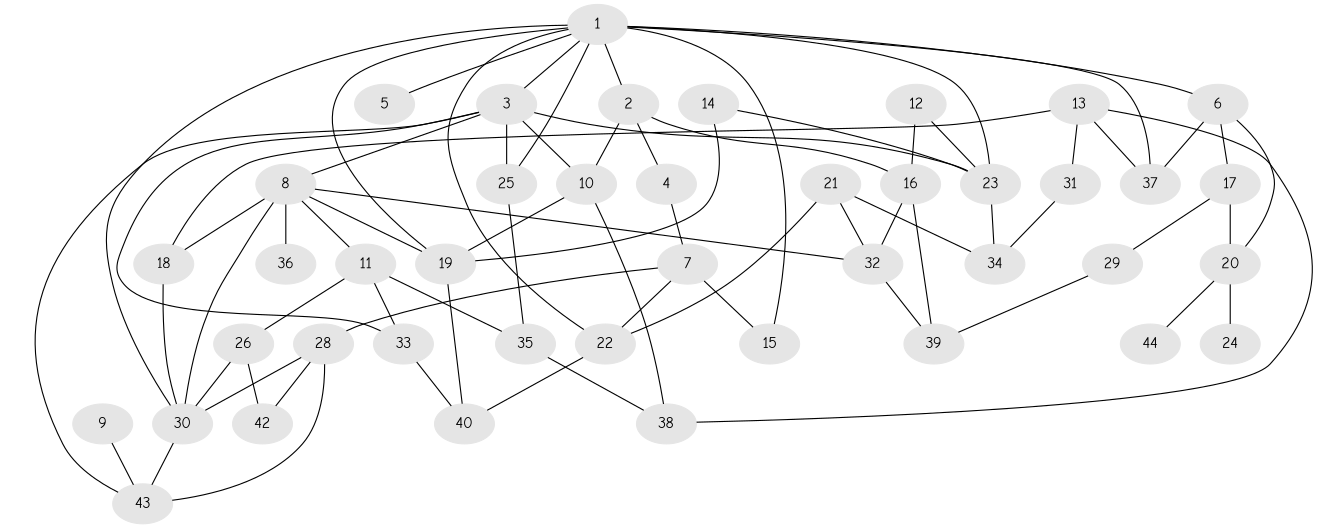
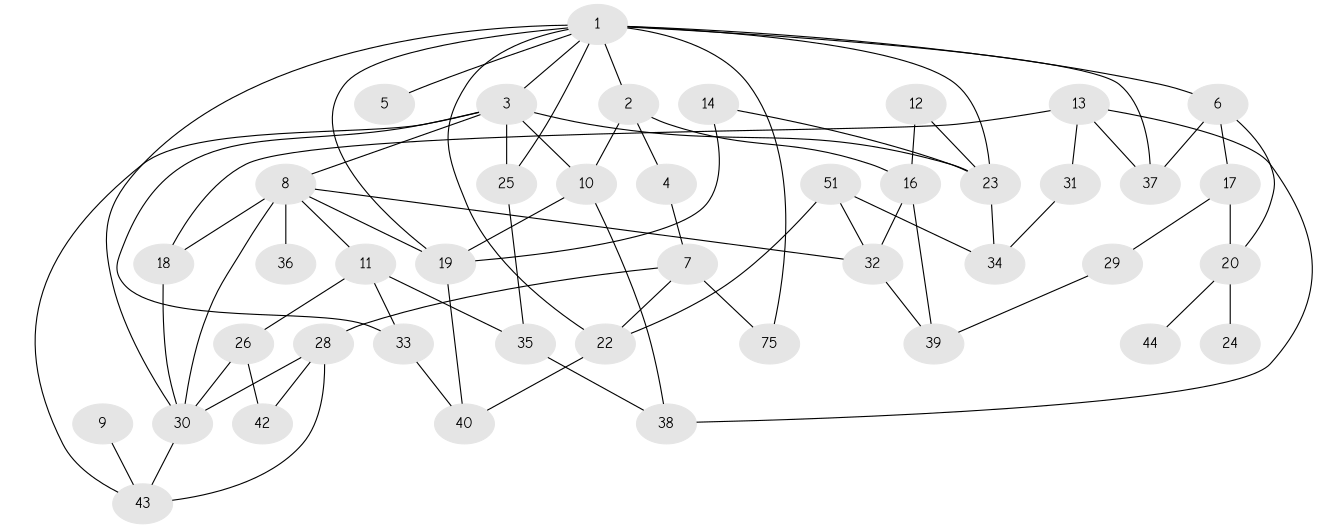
(831, 184) -> (831, 184)
(770, 344) -> (770, 344)
